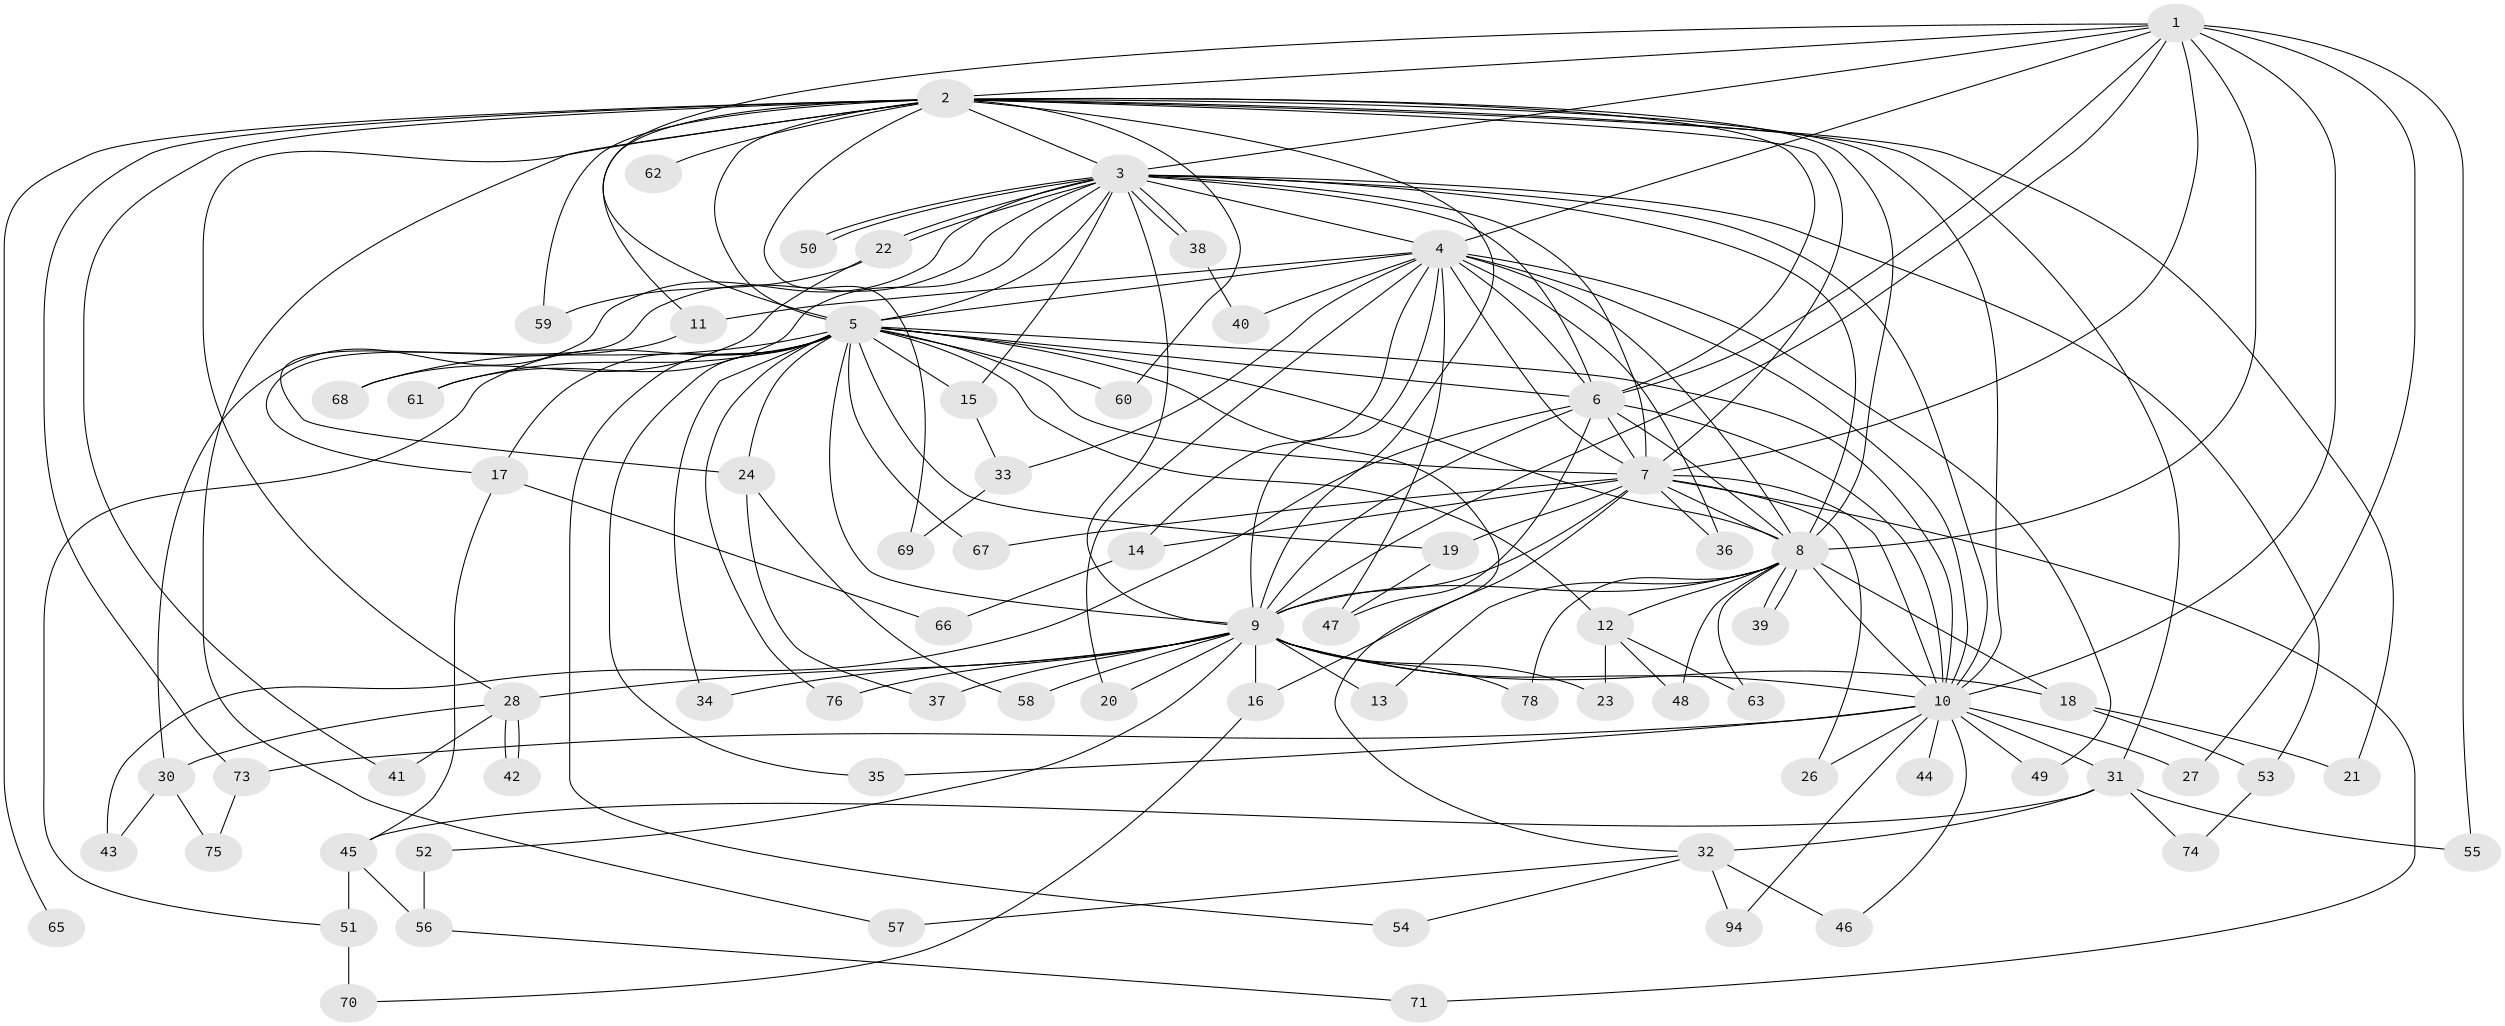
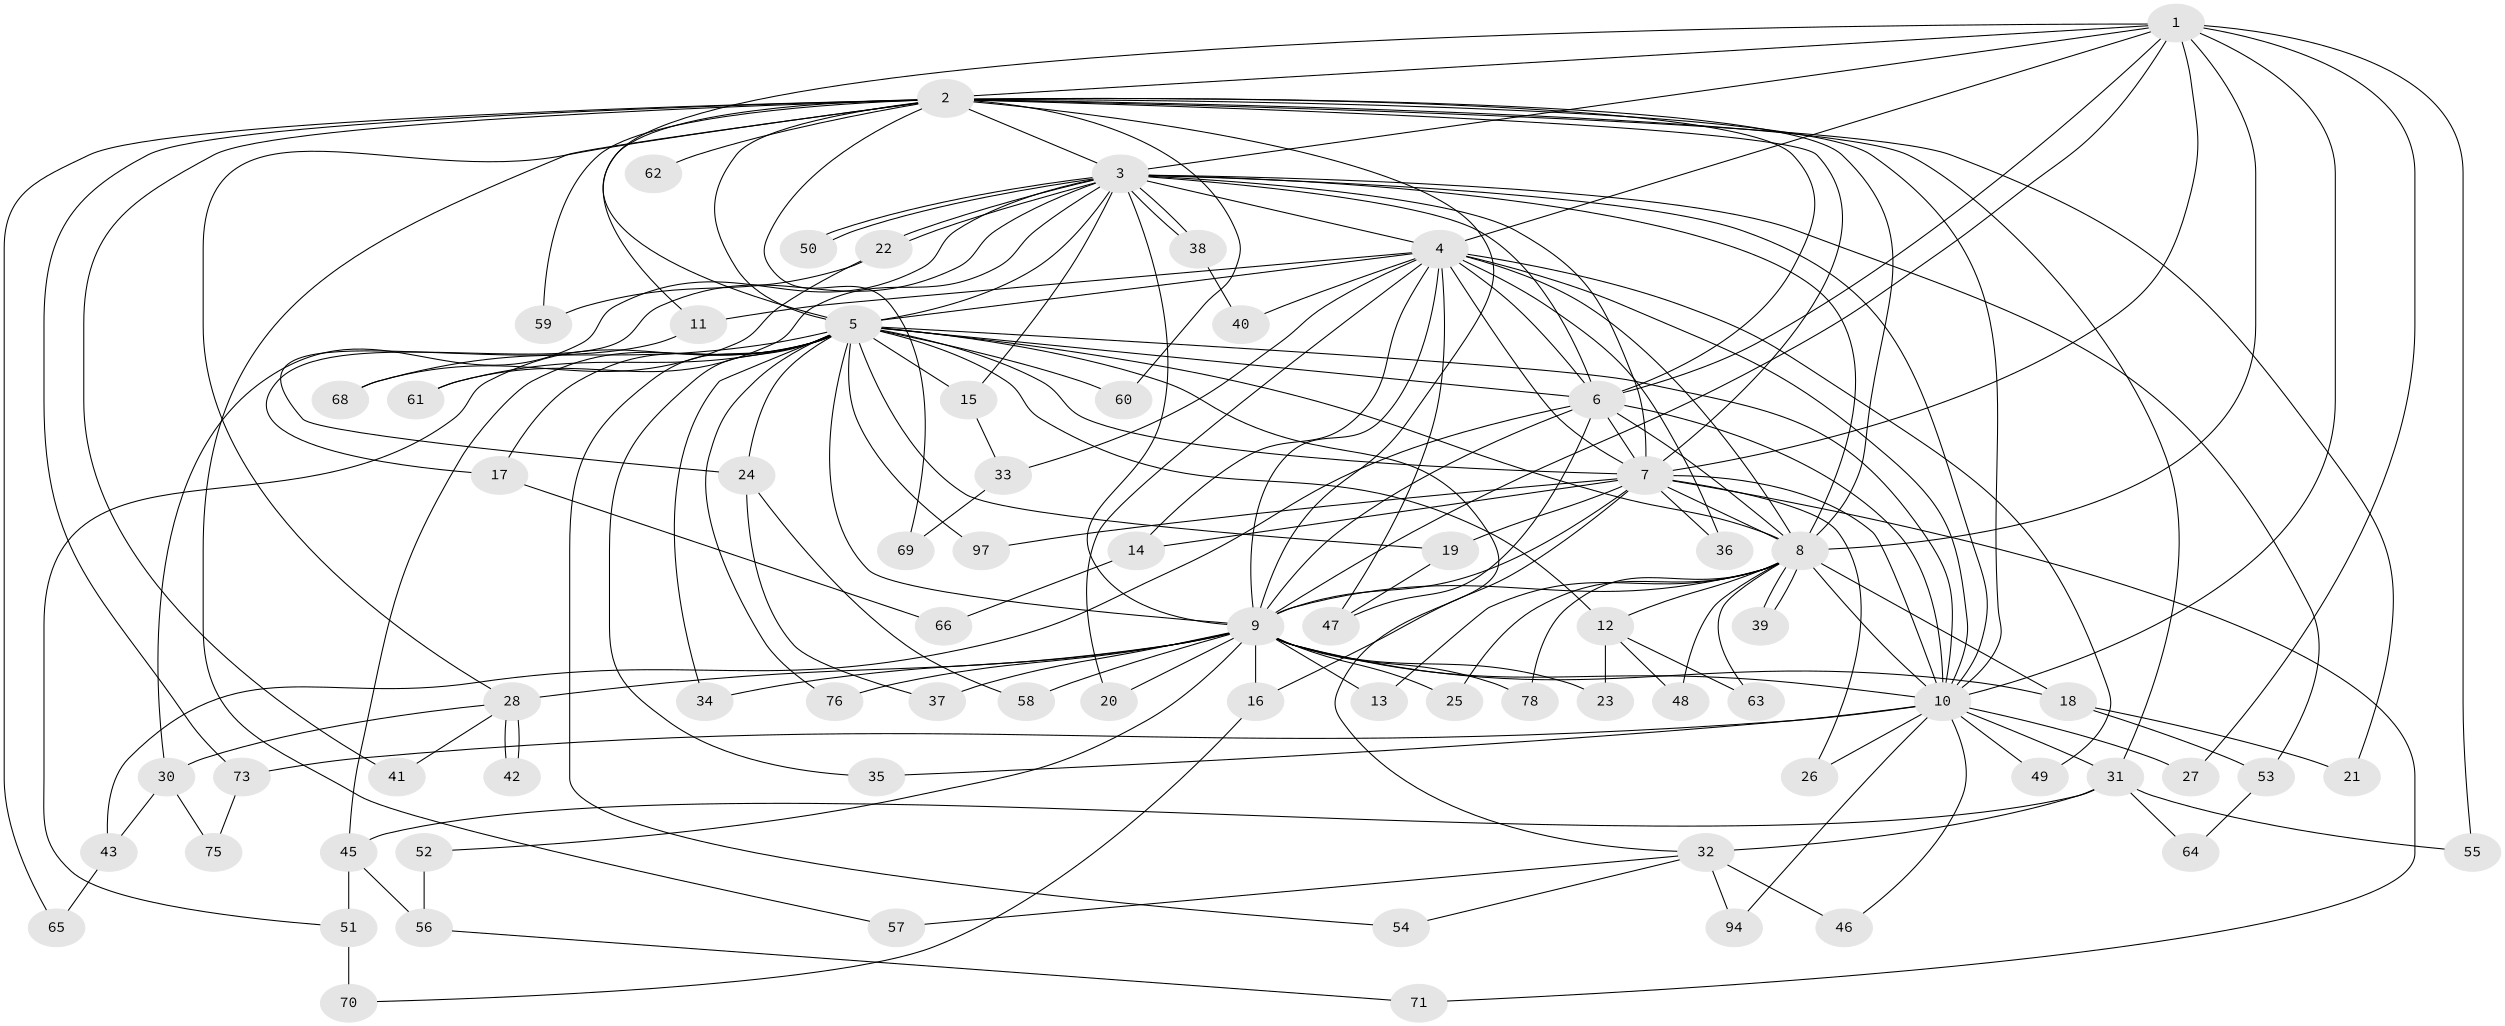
(981, 551) -> (981, 551)
(454, 693) -> (477, 435)
none -> (1455, 702)
(1925, 777) -> none
(2191, 852) -> (2191, 852)
none -> (83, 890)
